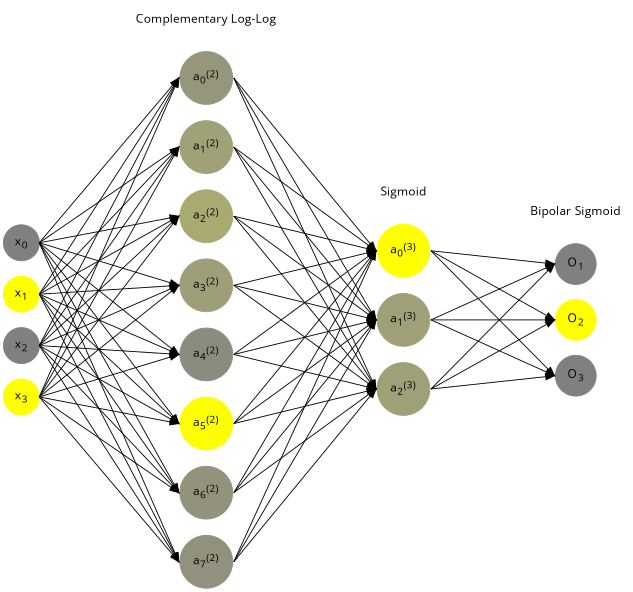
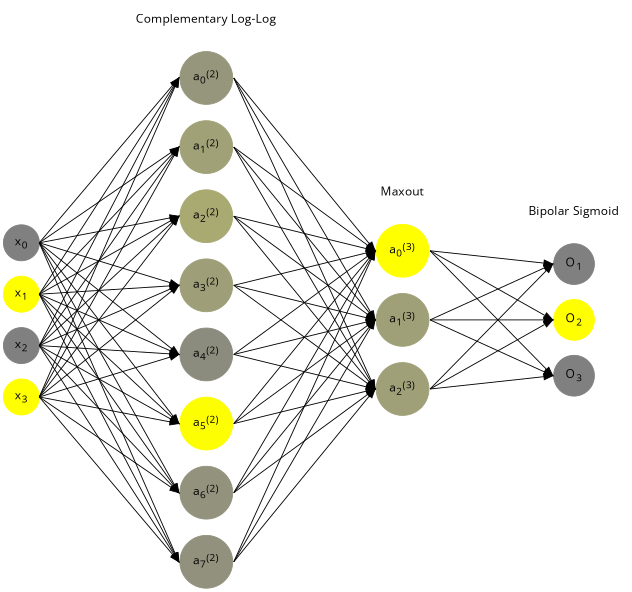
(403, 192) -> (403, 192)
